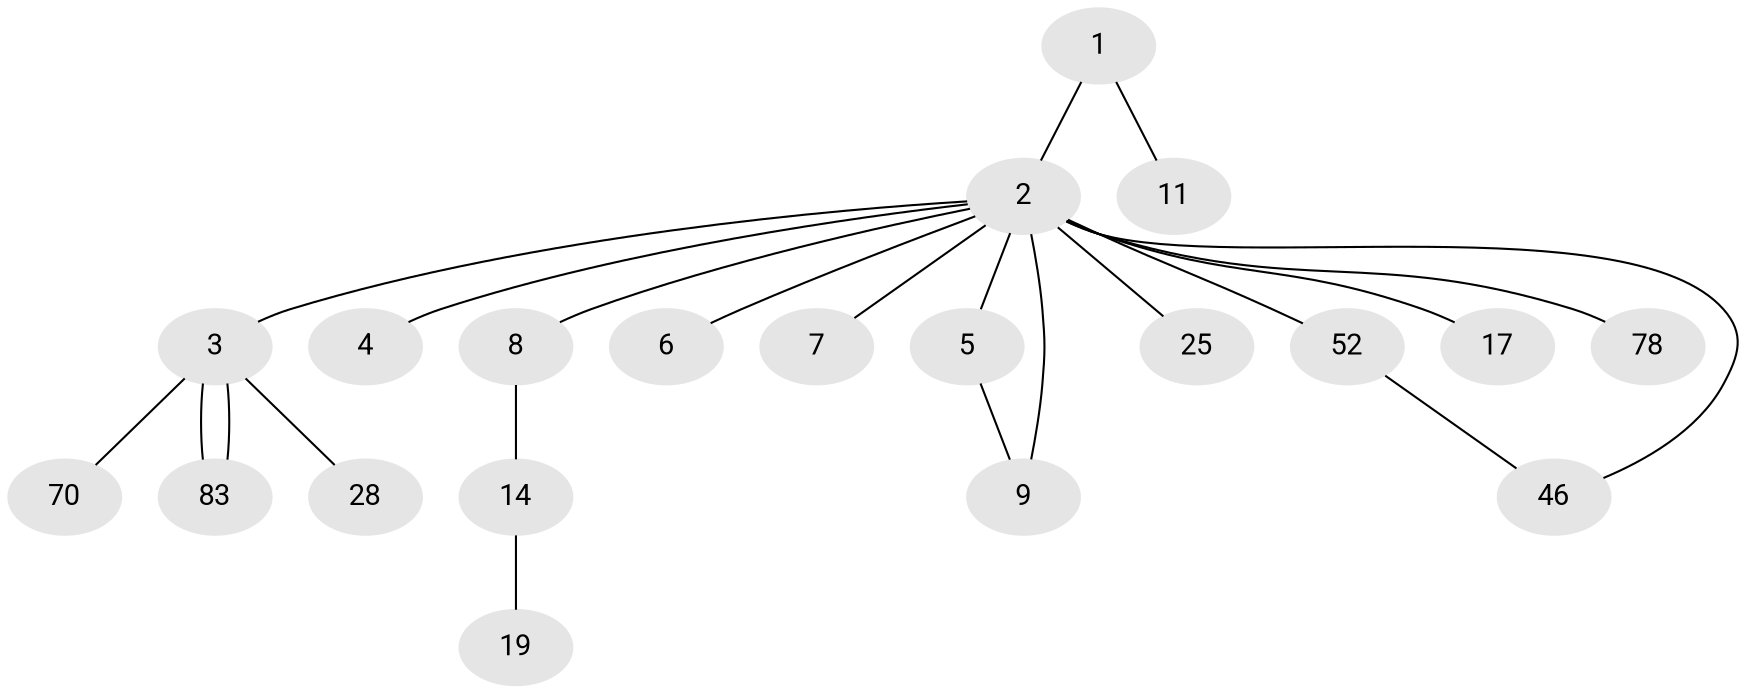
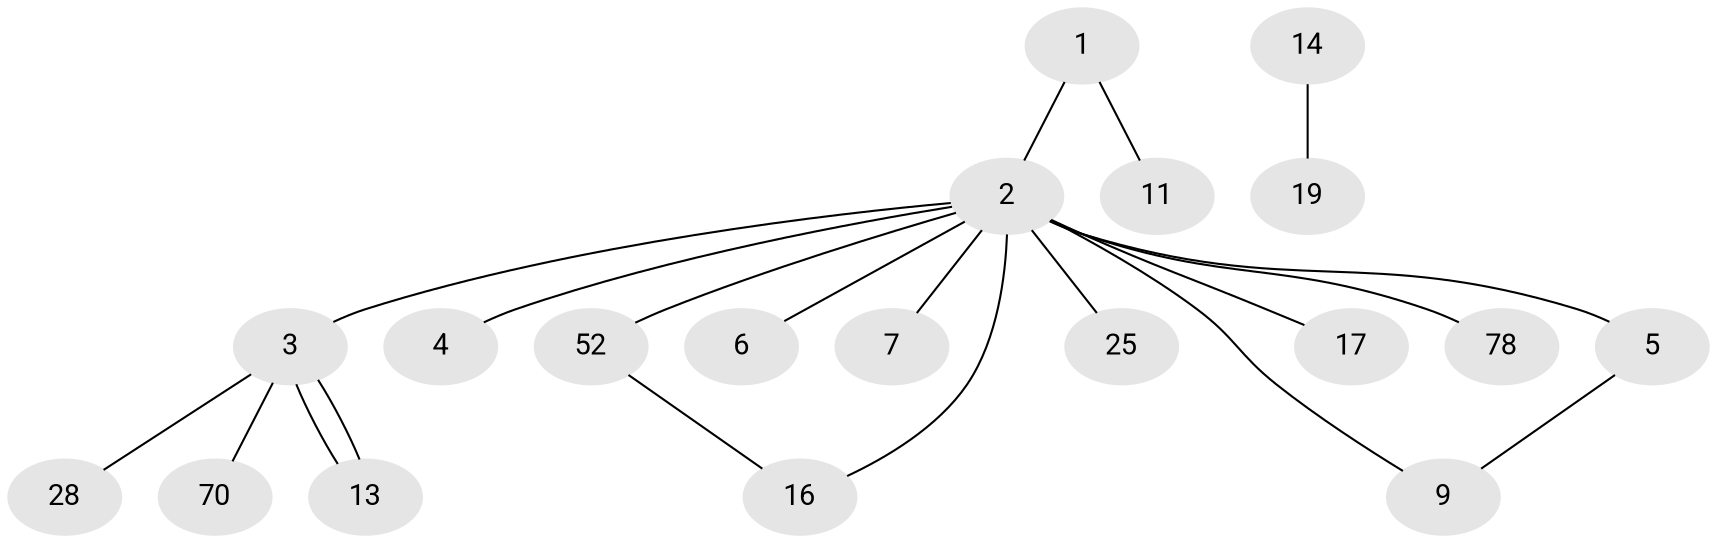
(516, 347) -> none
(215, 497) -> (366, 497)
(1554, 497) -> (800, 497)
